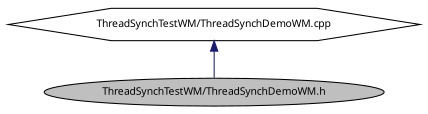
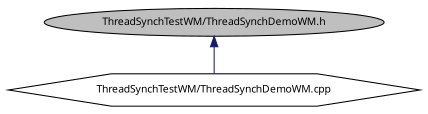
(214, 64) -> (214, 60)
